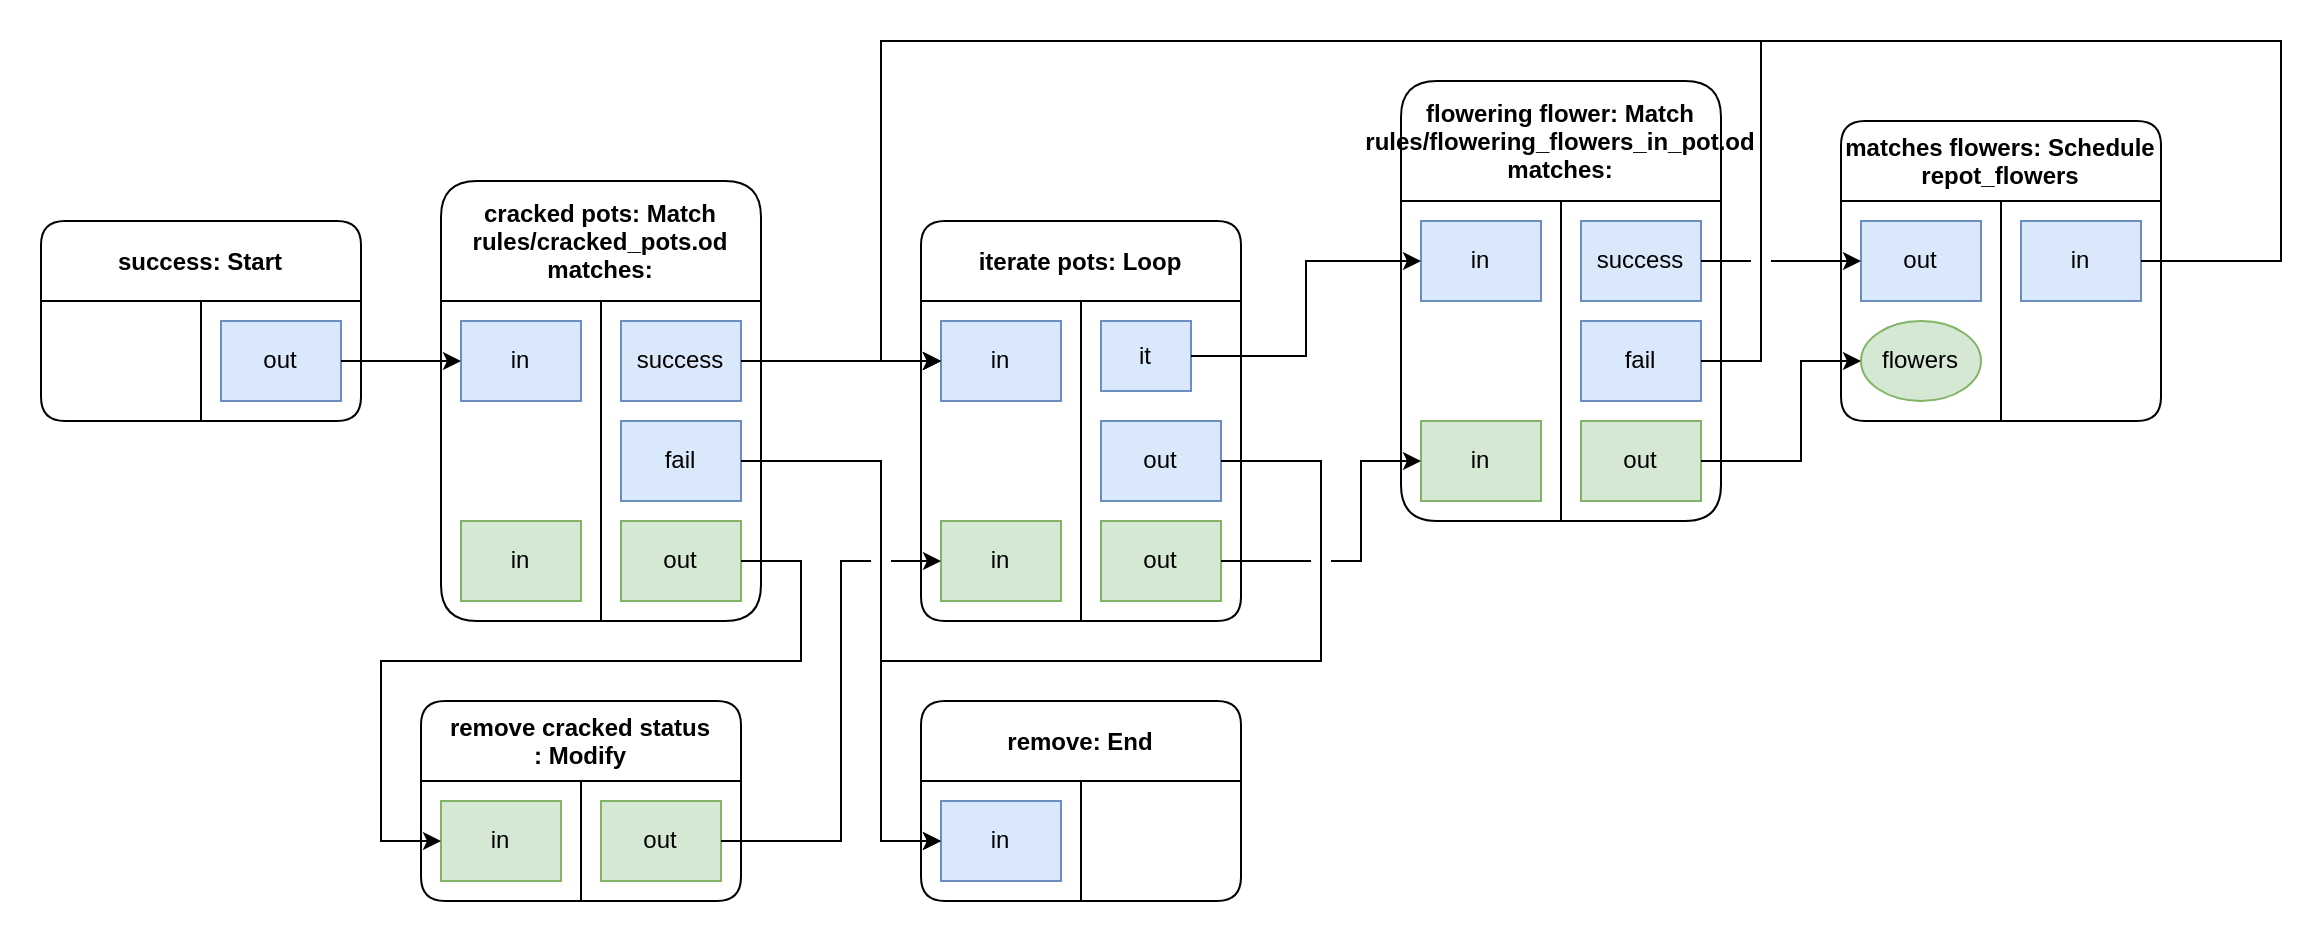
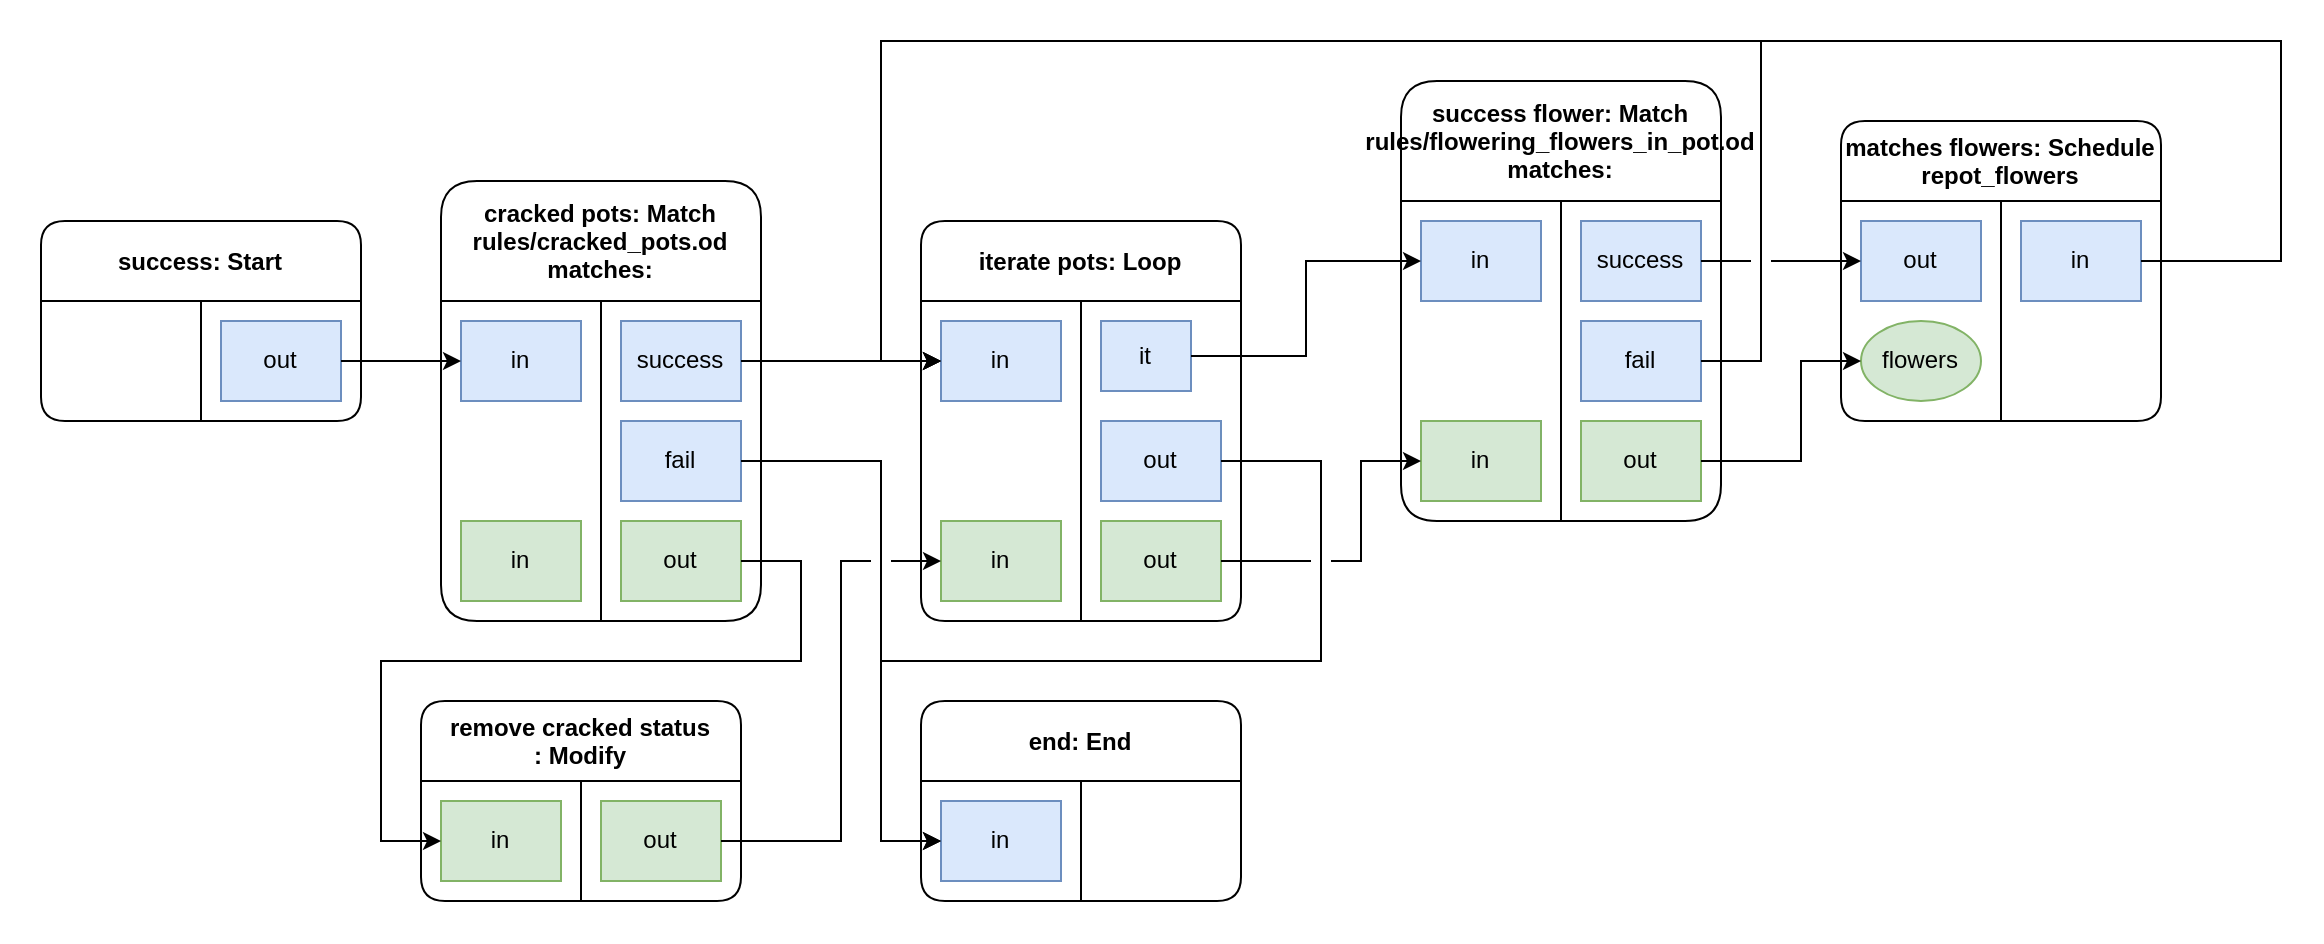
(1560, 114) -> (1560, 114)
(1080, 742) -> (1080, 742)
